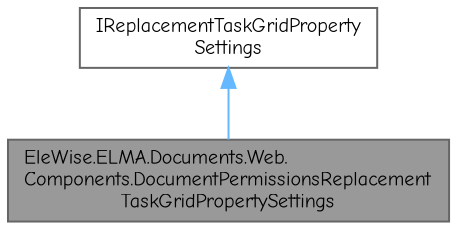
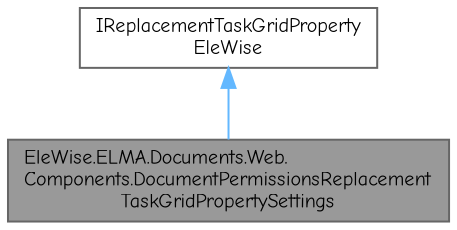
(229, 38) -> (229, 38)
